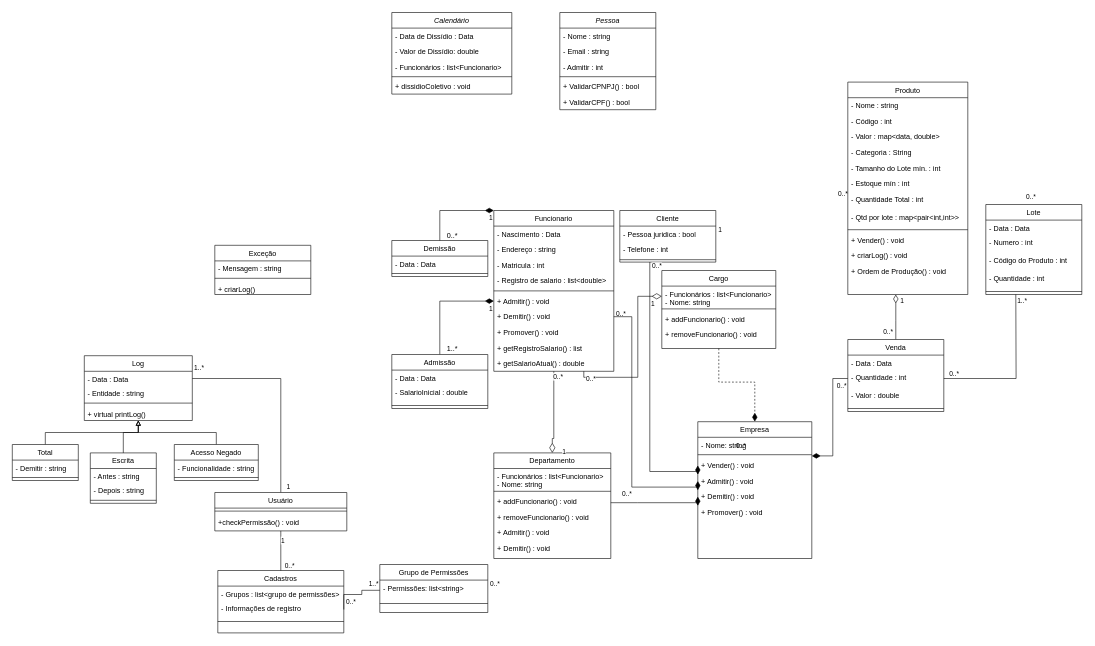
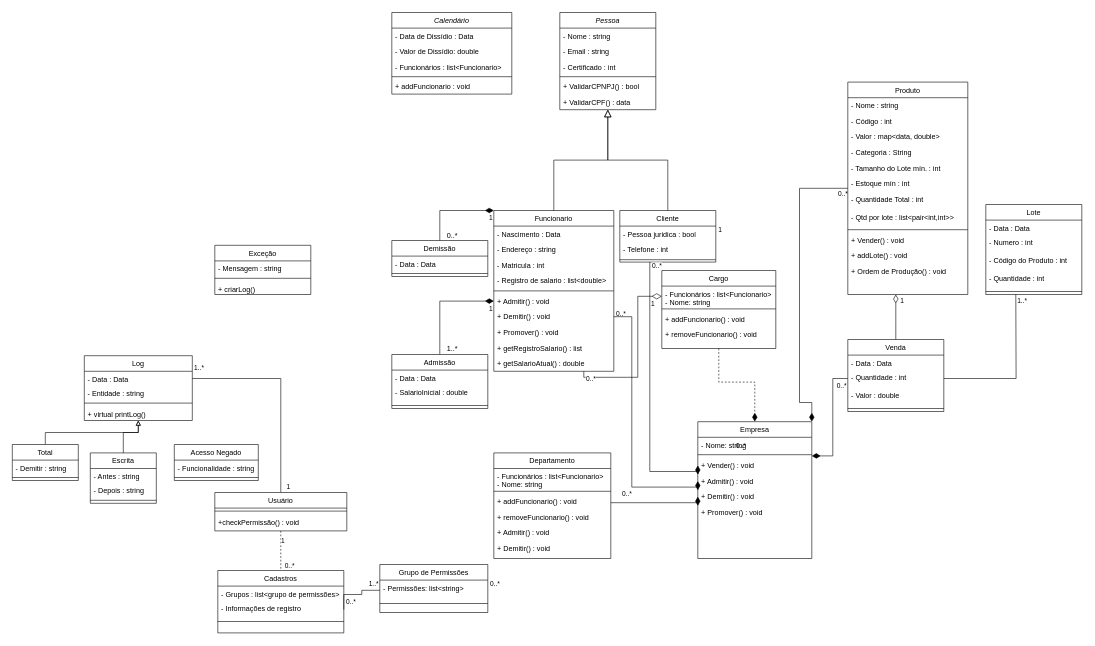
(587, 67) -> (595, 67)
(436, 86) -> (435, 86)
(599, 102) -> (600, 102)
none -> (554, 184)
none -> (668, 184)
(910, 218) -> (910, 218)
(884, 256) -> (883, 256)
none -> (800, 305)
(554, 408) -> none
(184, 432) -> none
(281, 551) -> (281, 551)
